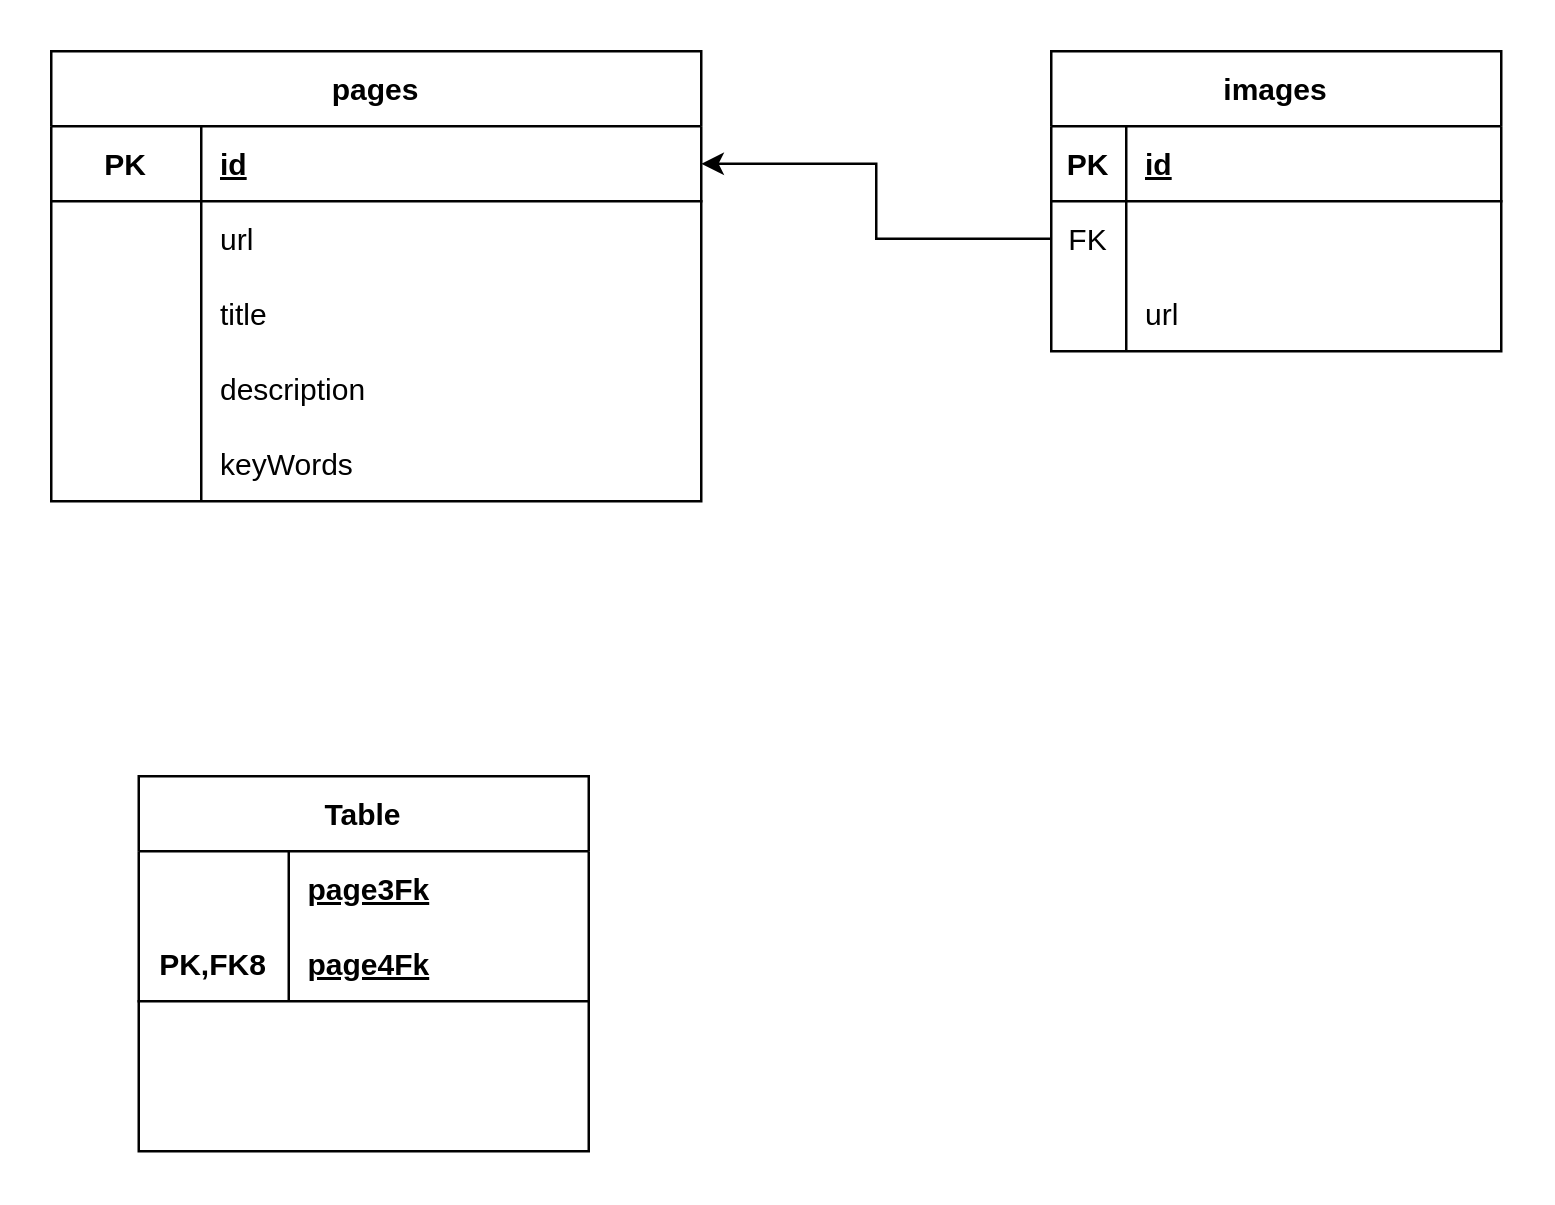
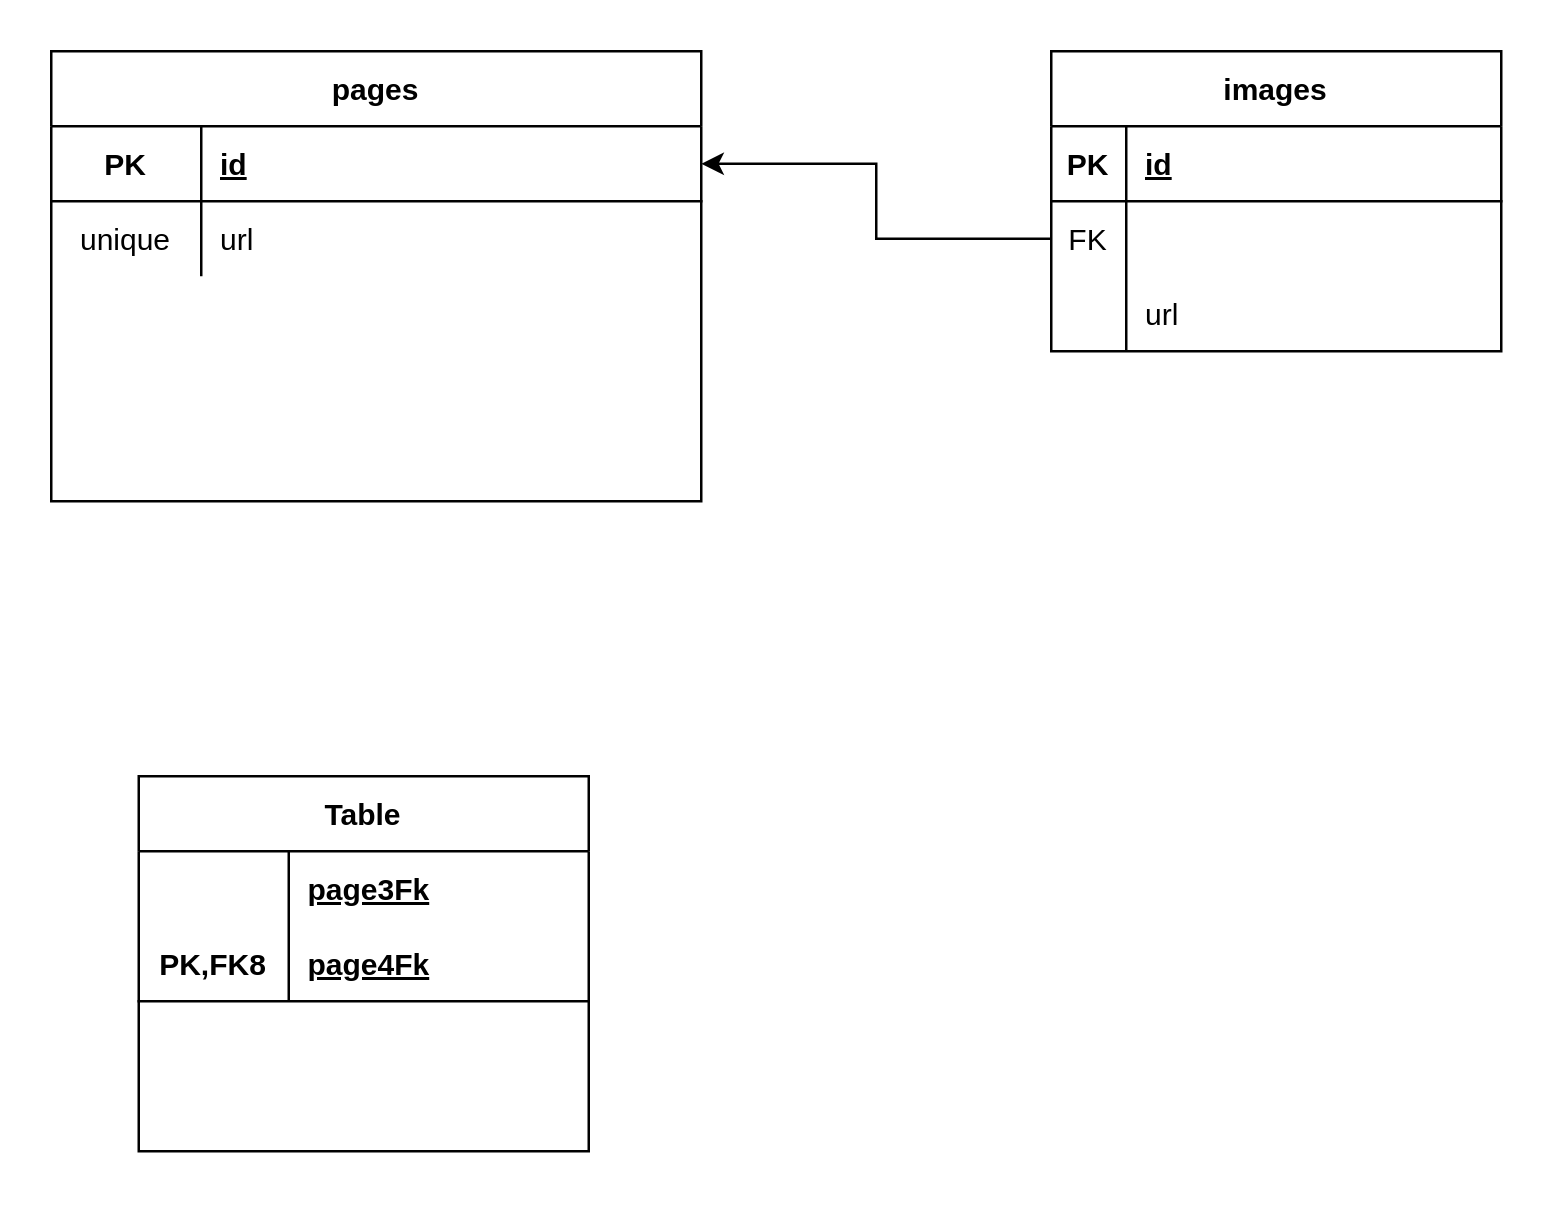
none -> (126, 239)
(451, 314) -> none
(451, 389) -> none
(451, 464) -> none
